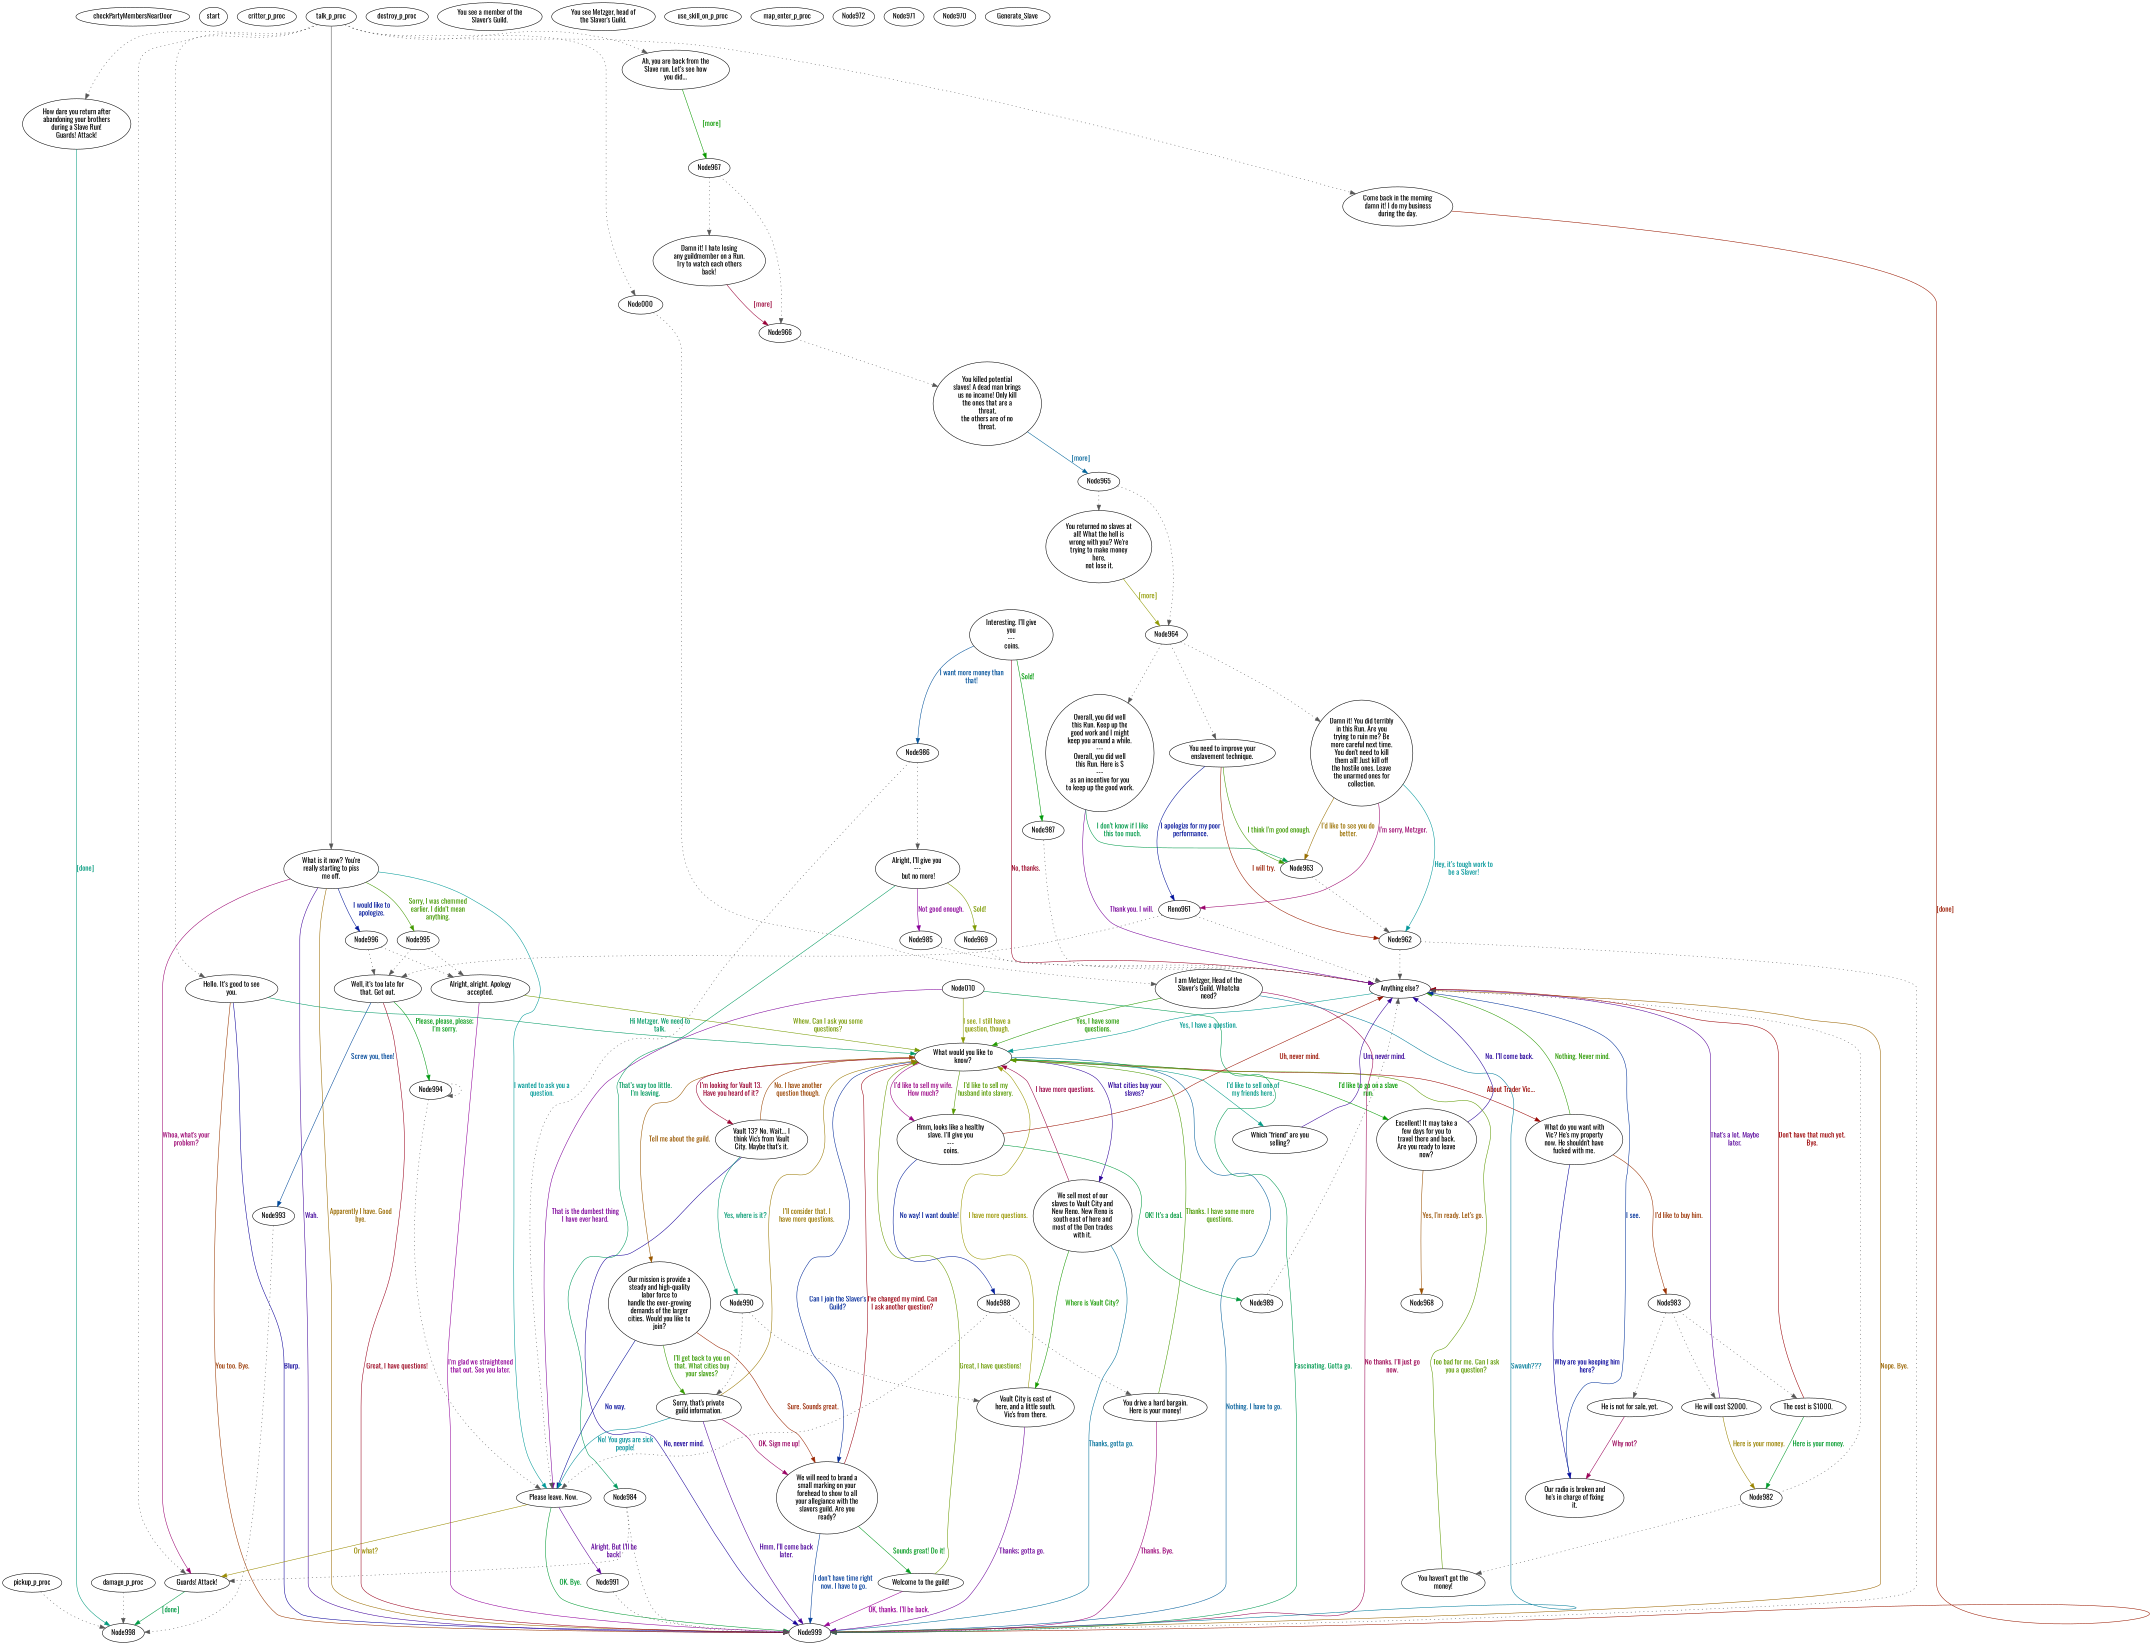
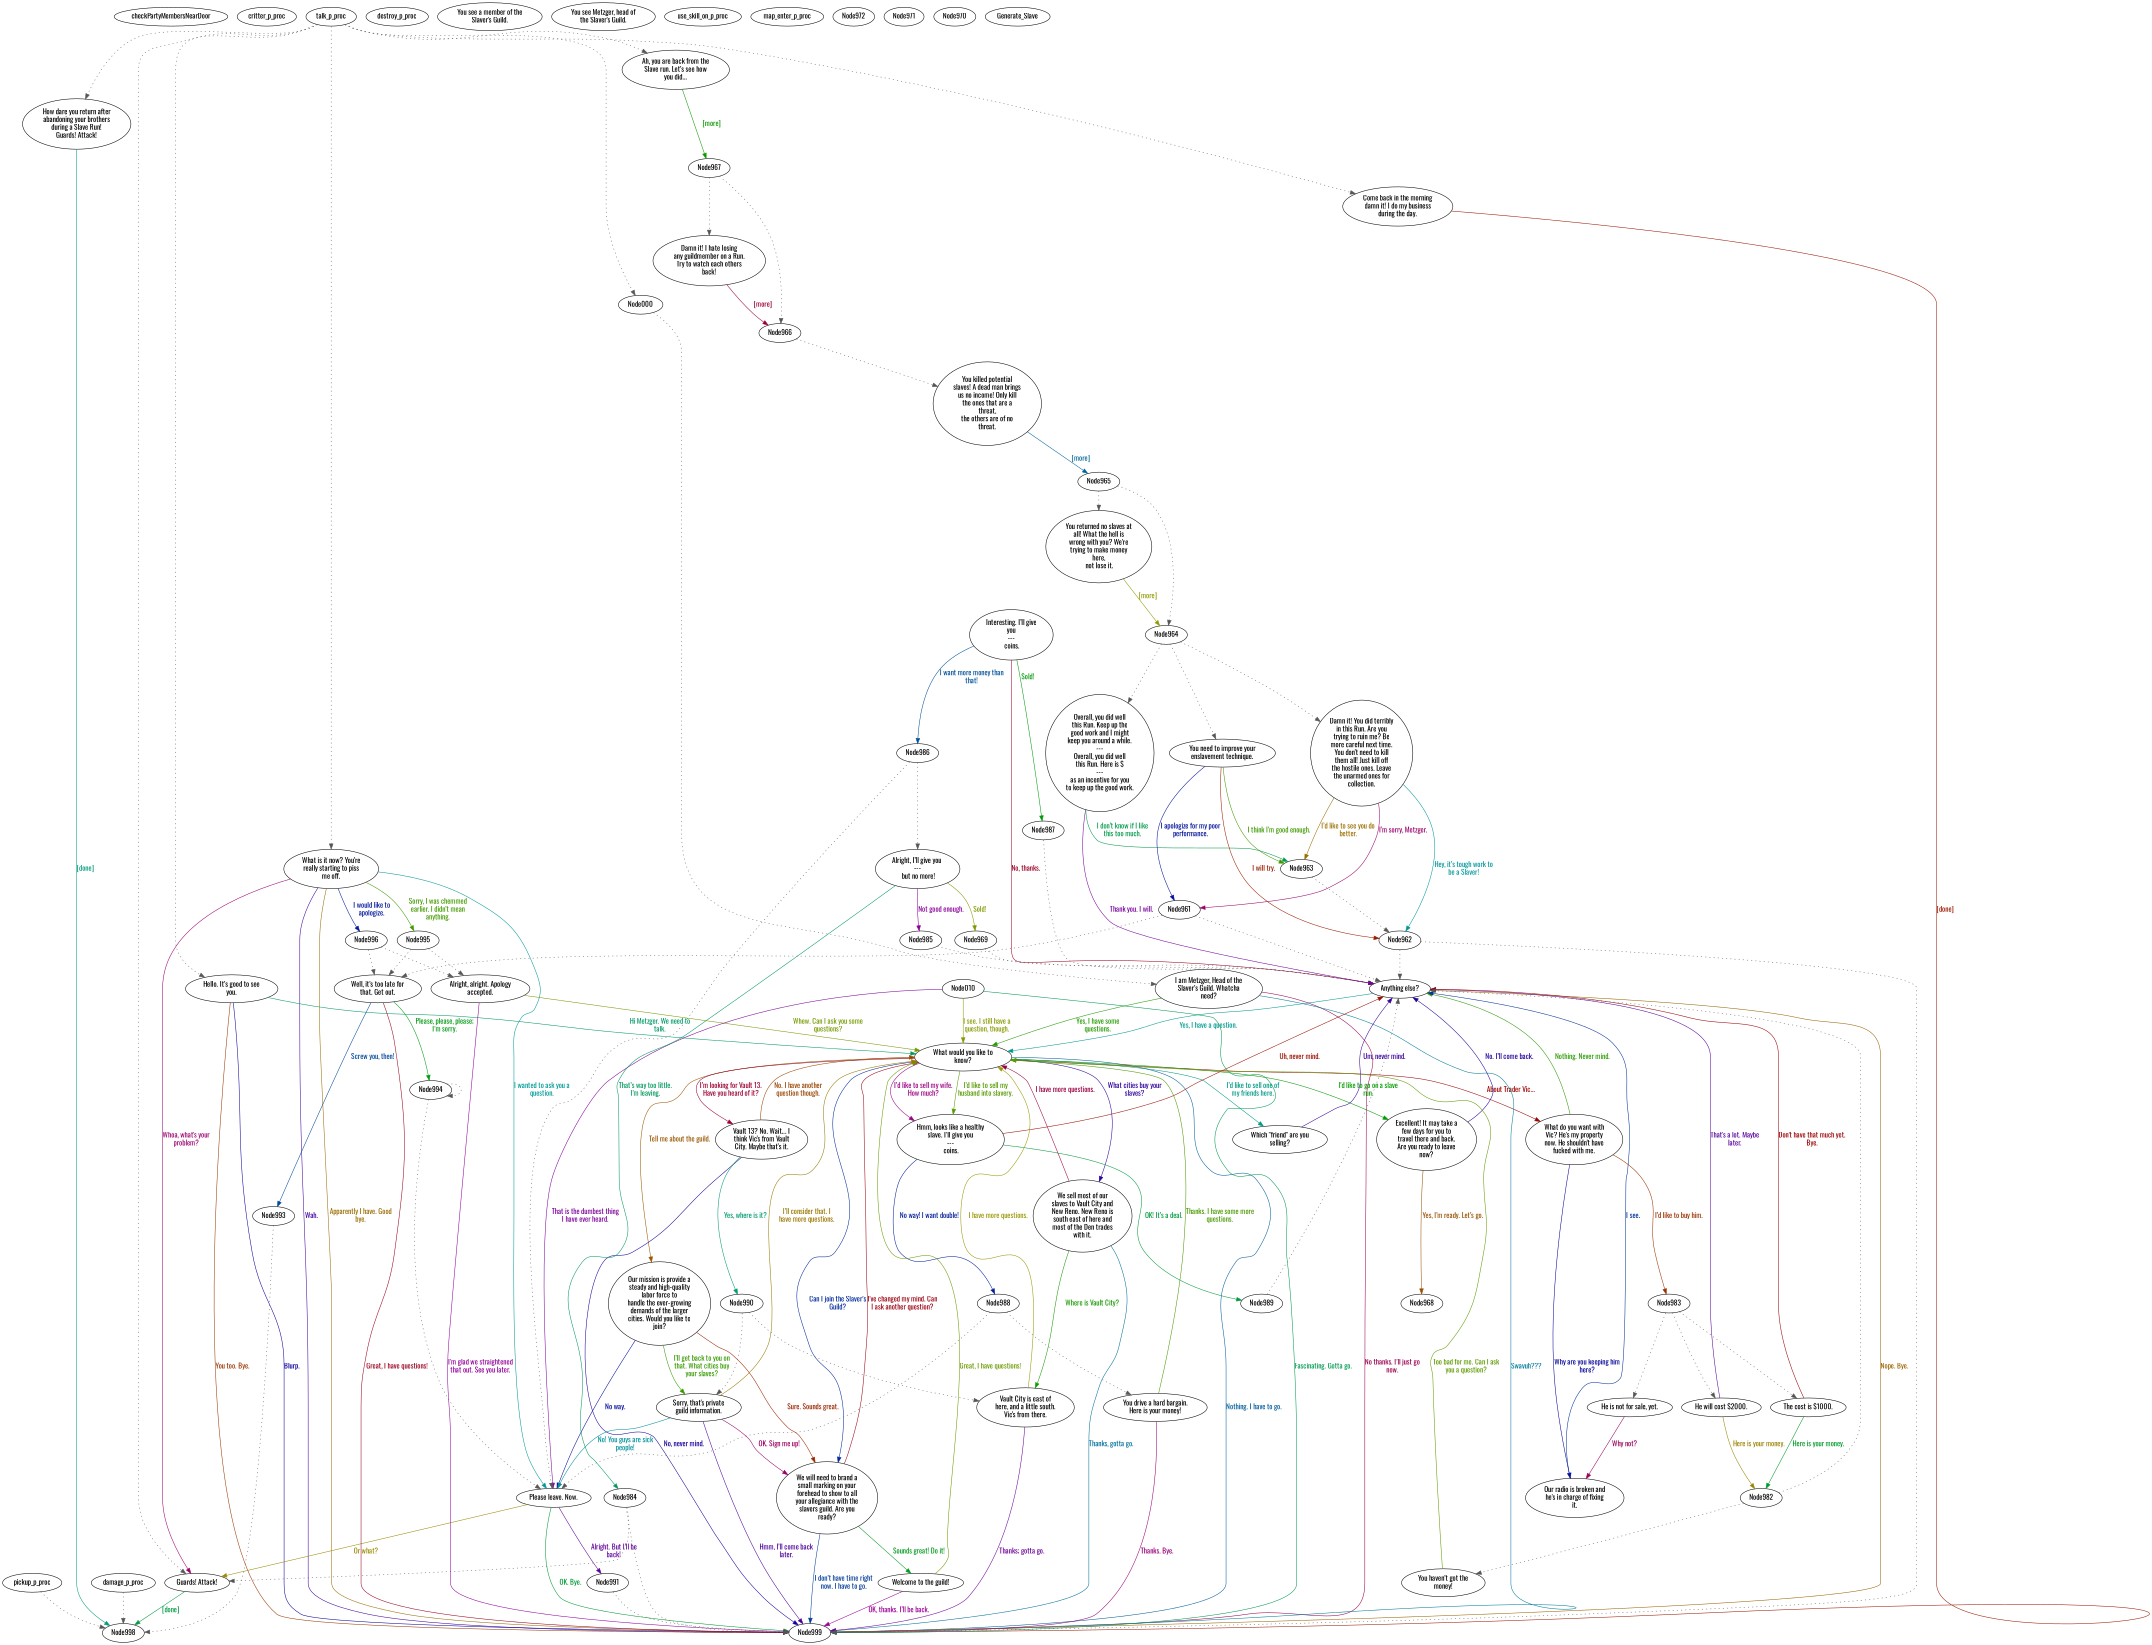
(213, 17) -> none
(331, 435) -> (331, 435)
(1179, 910) -> (1179, 910)
